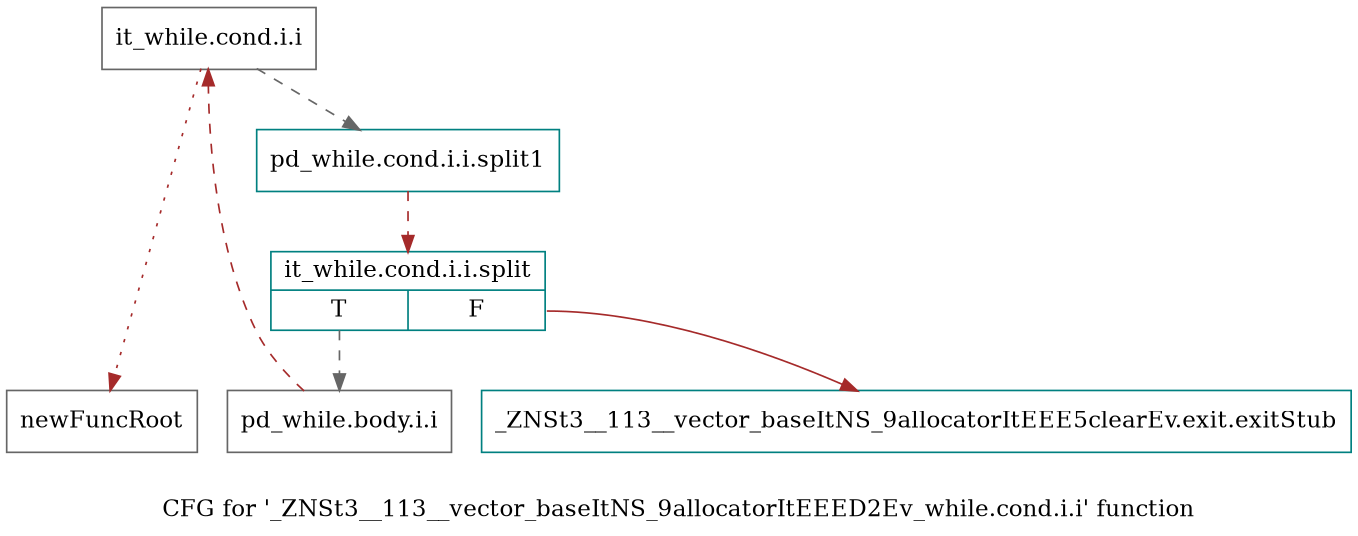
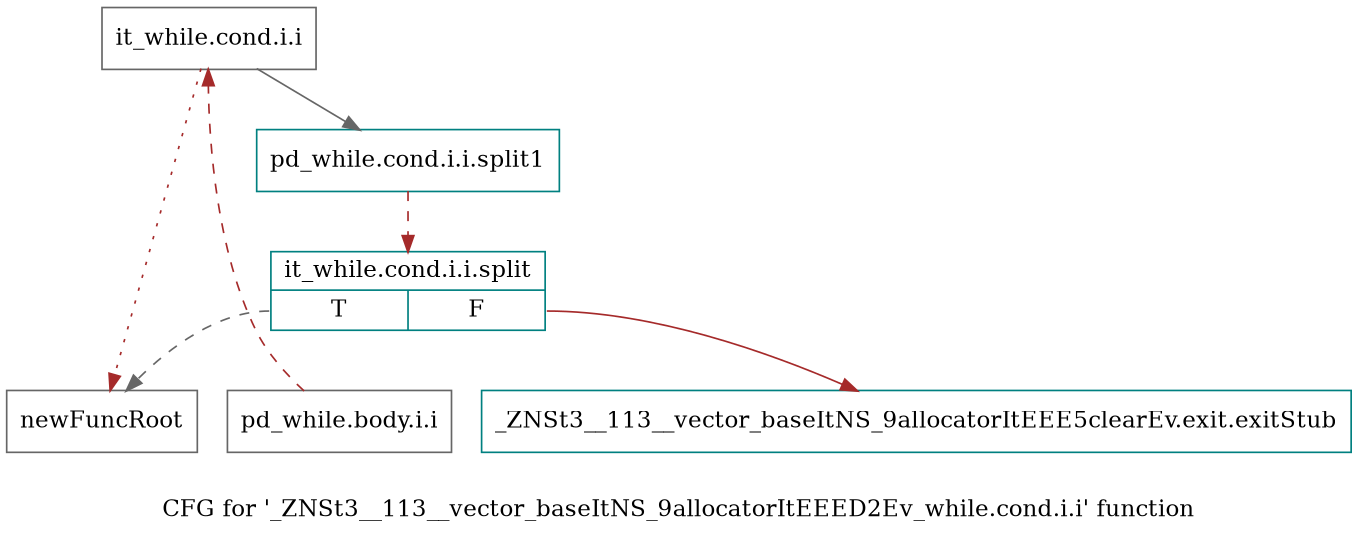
(301, 95) -> (301, 95)
(339, 352) -> (198, 332)
